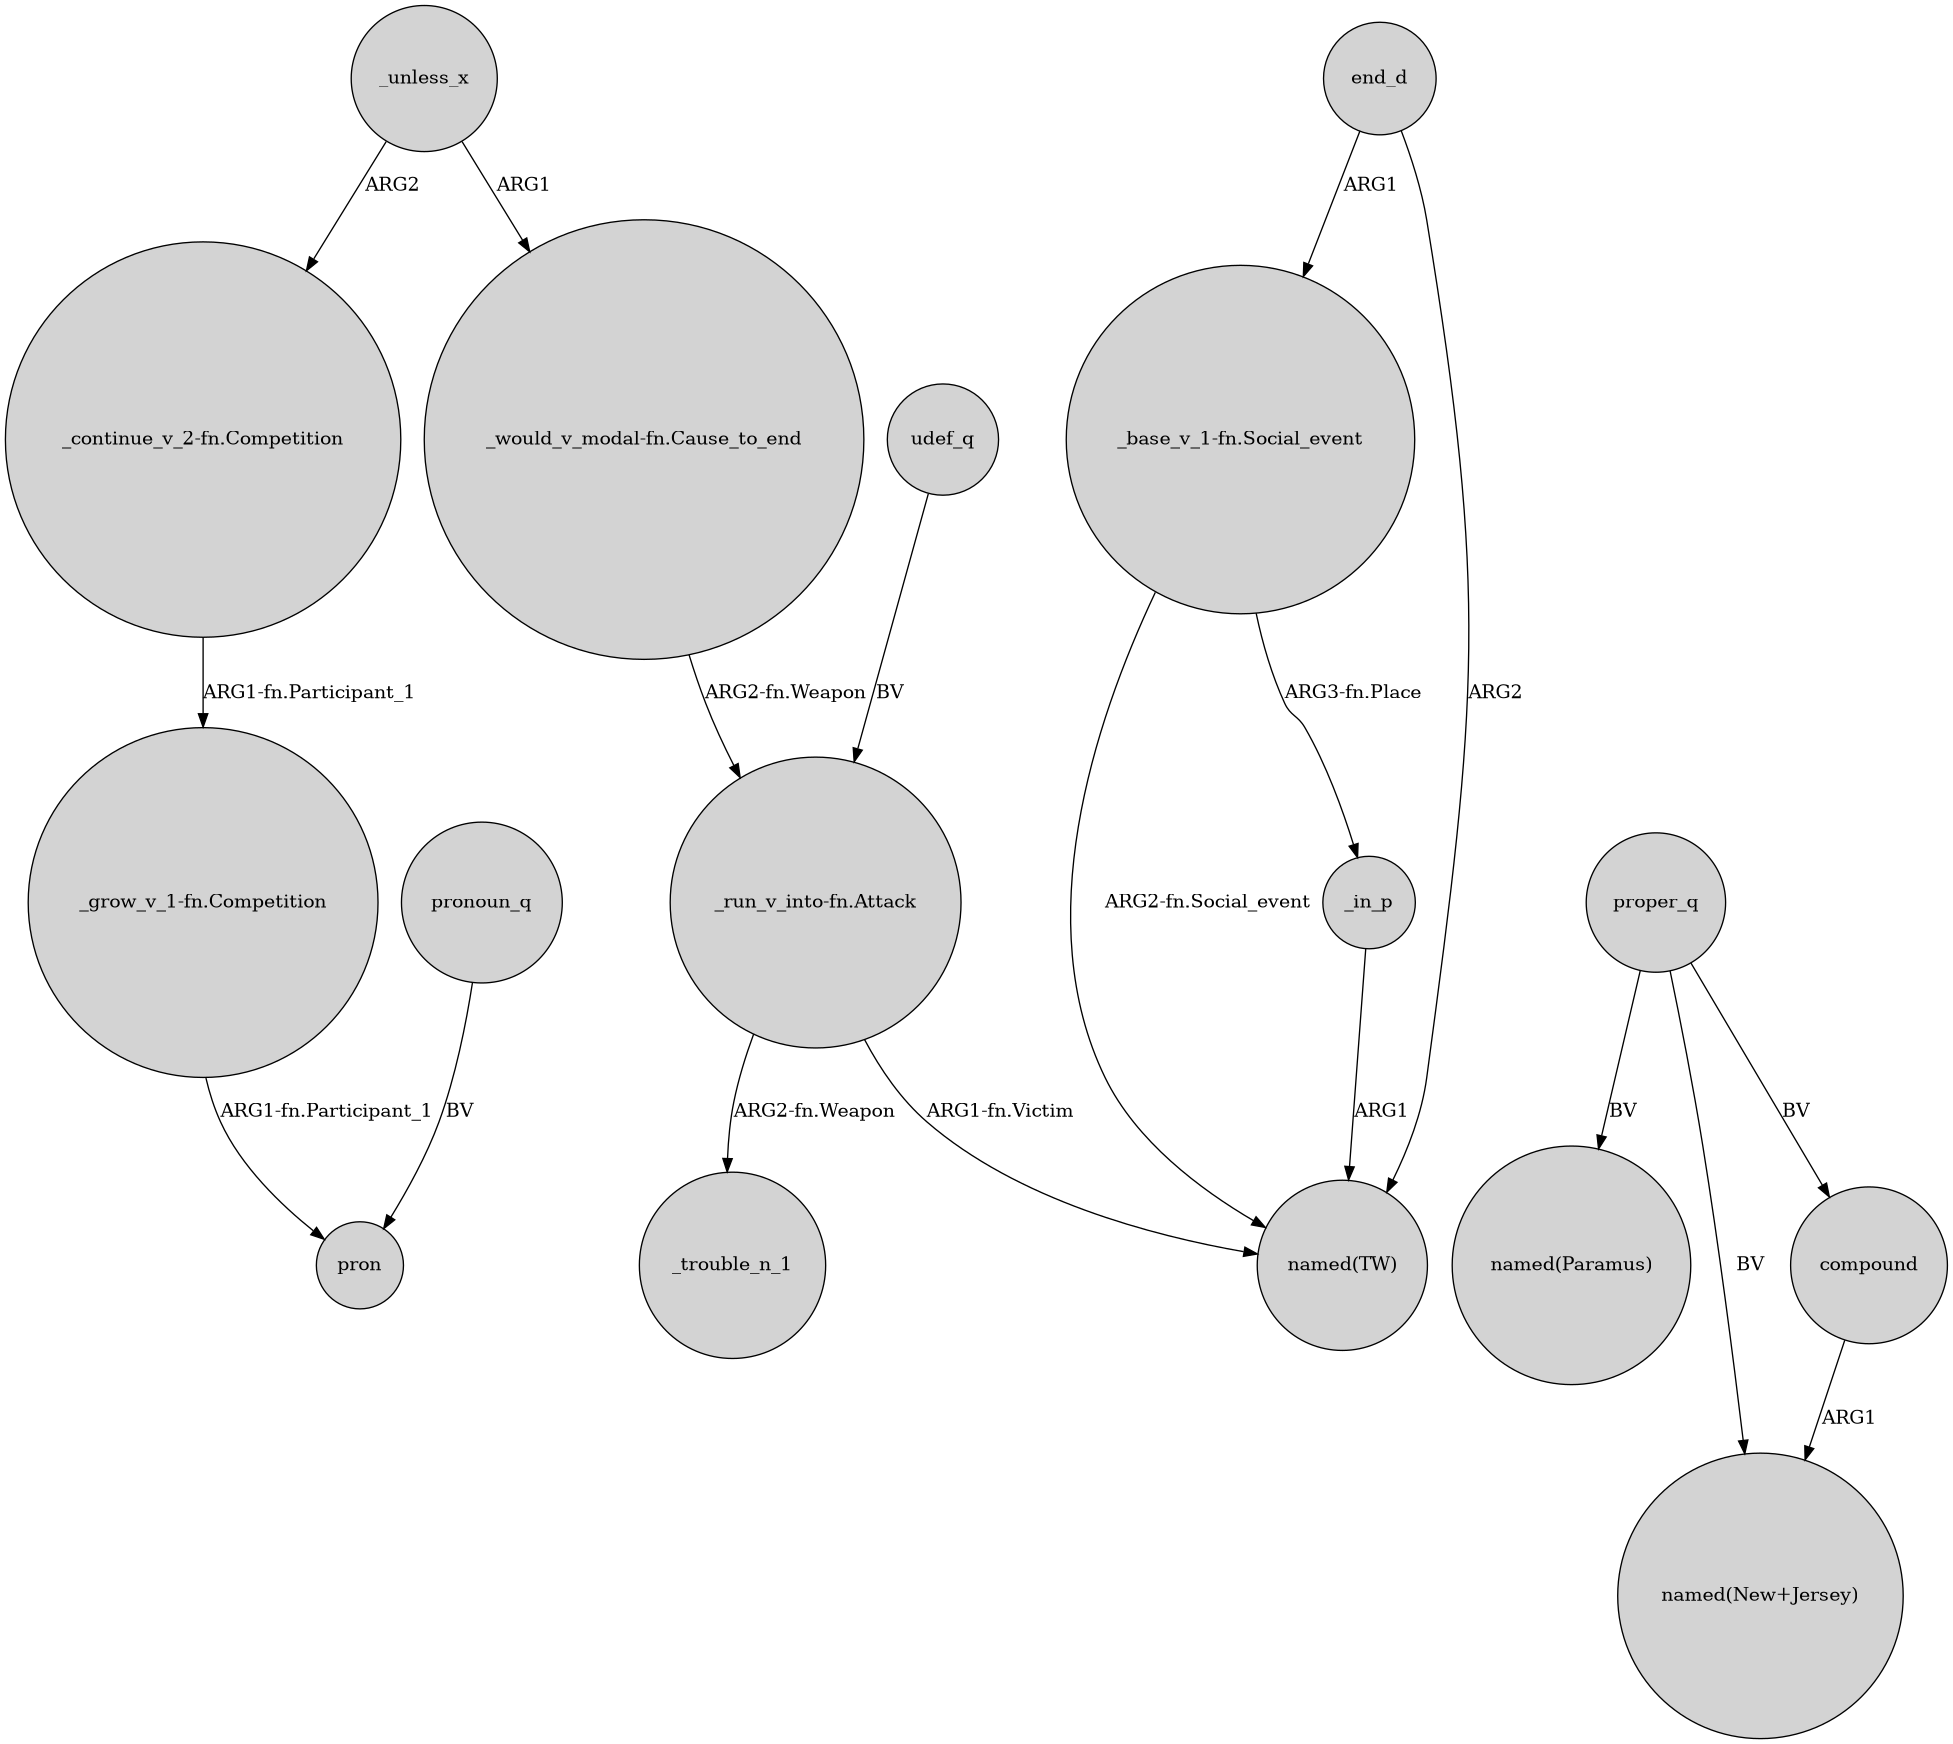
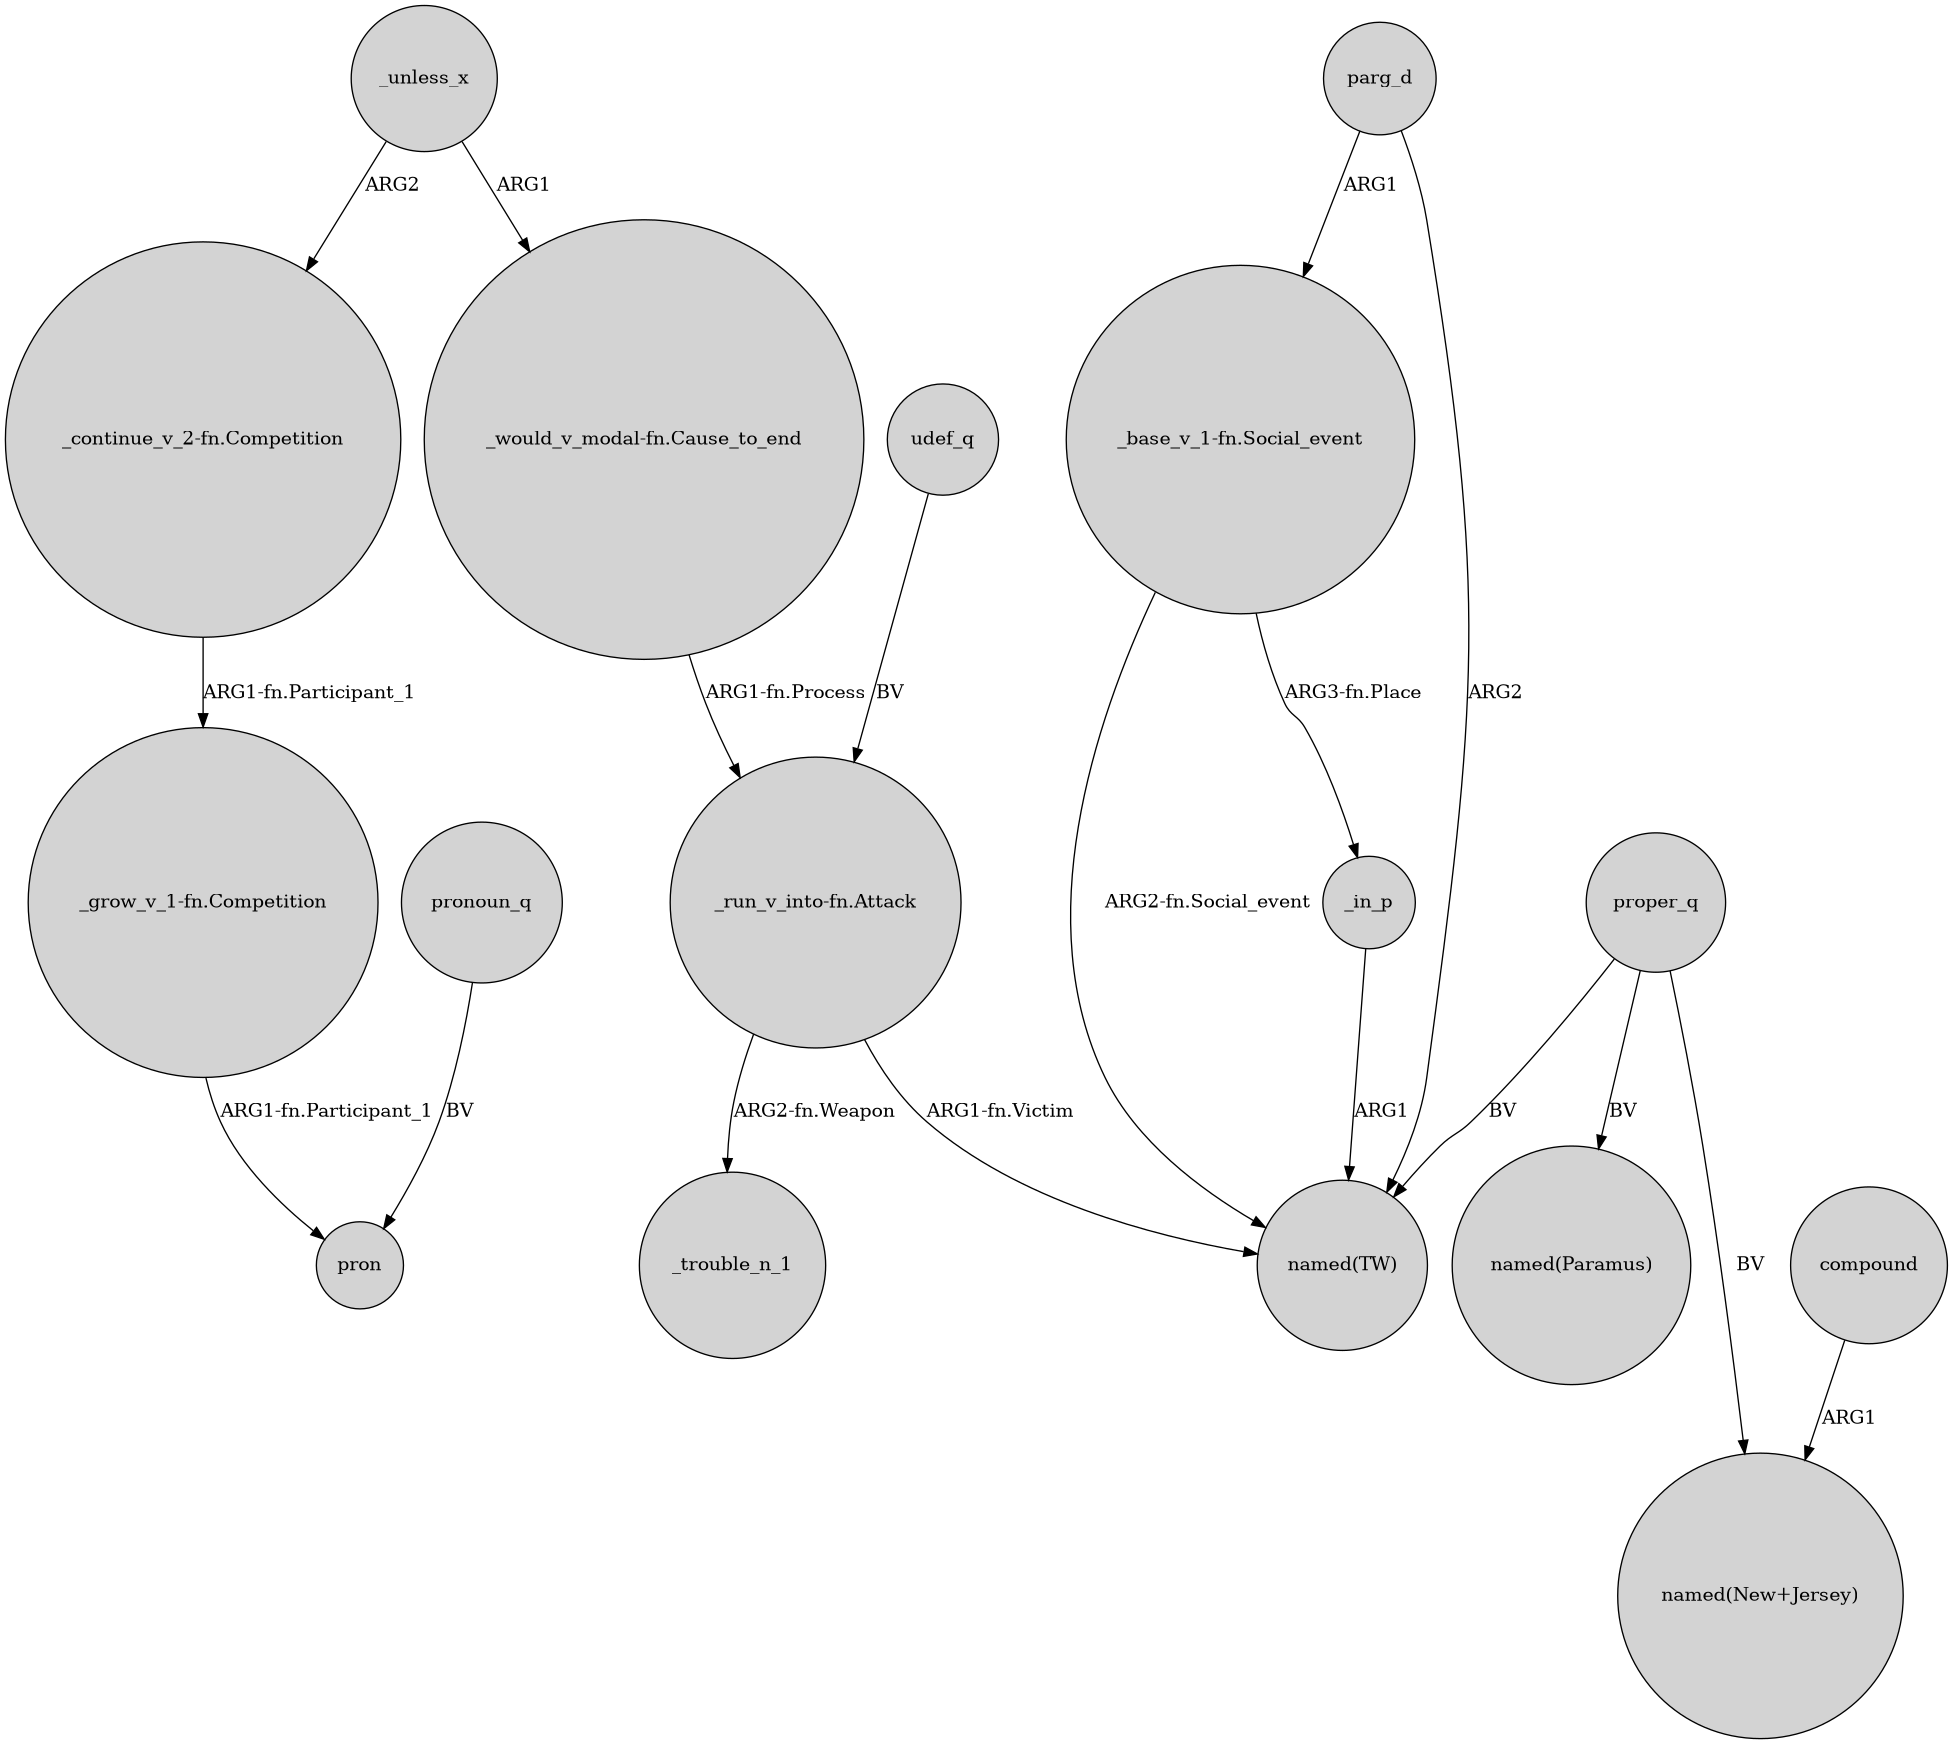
(1380, 79) -> (1380, 79)
(786, 693) -> (786, 693)
(1757, 1074) -> (1514, 1078)
